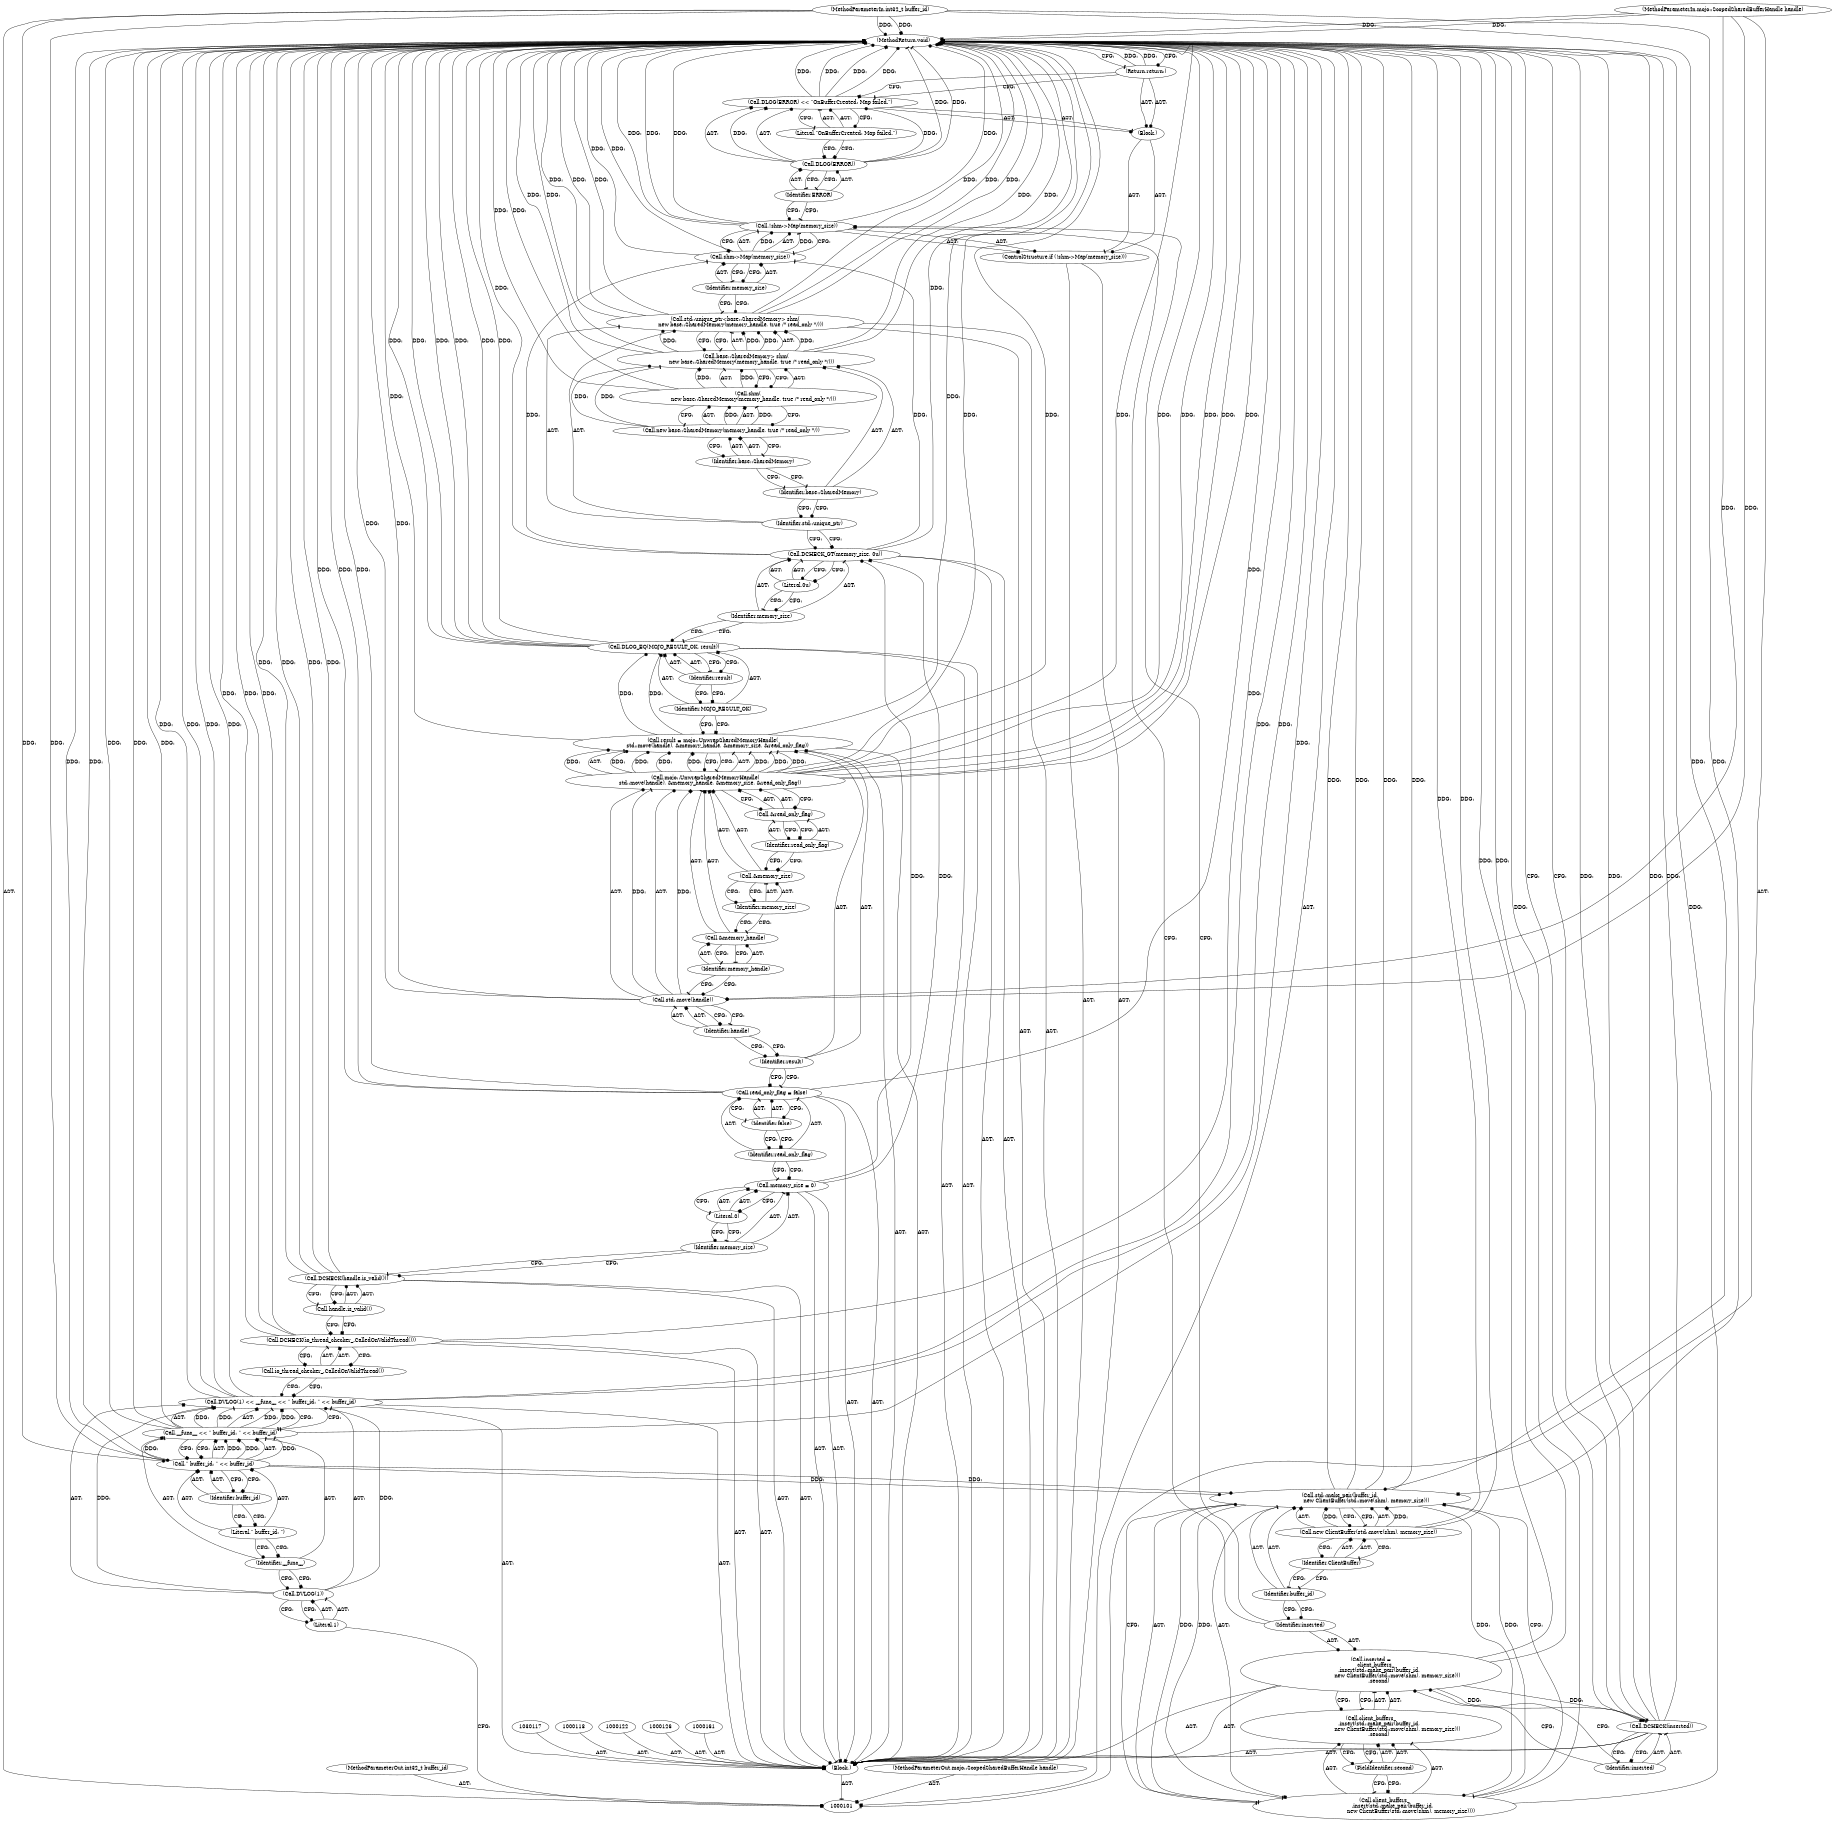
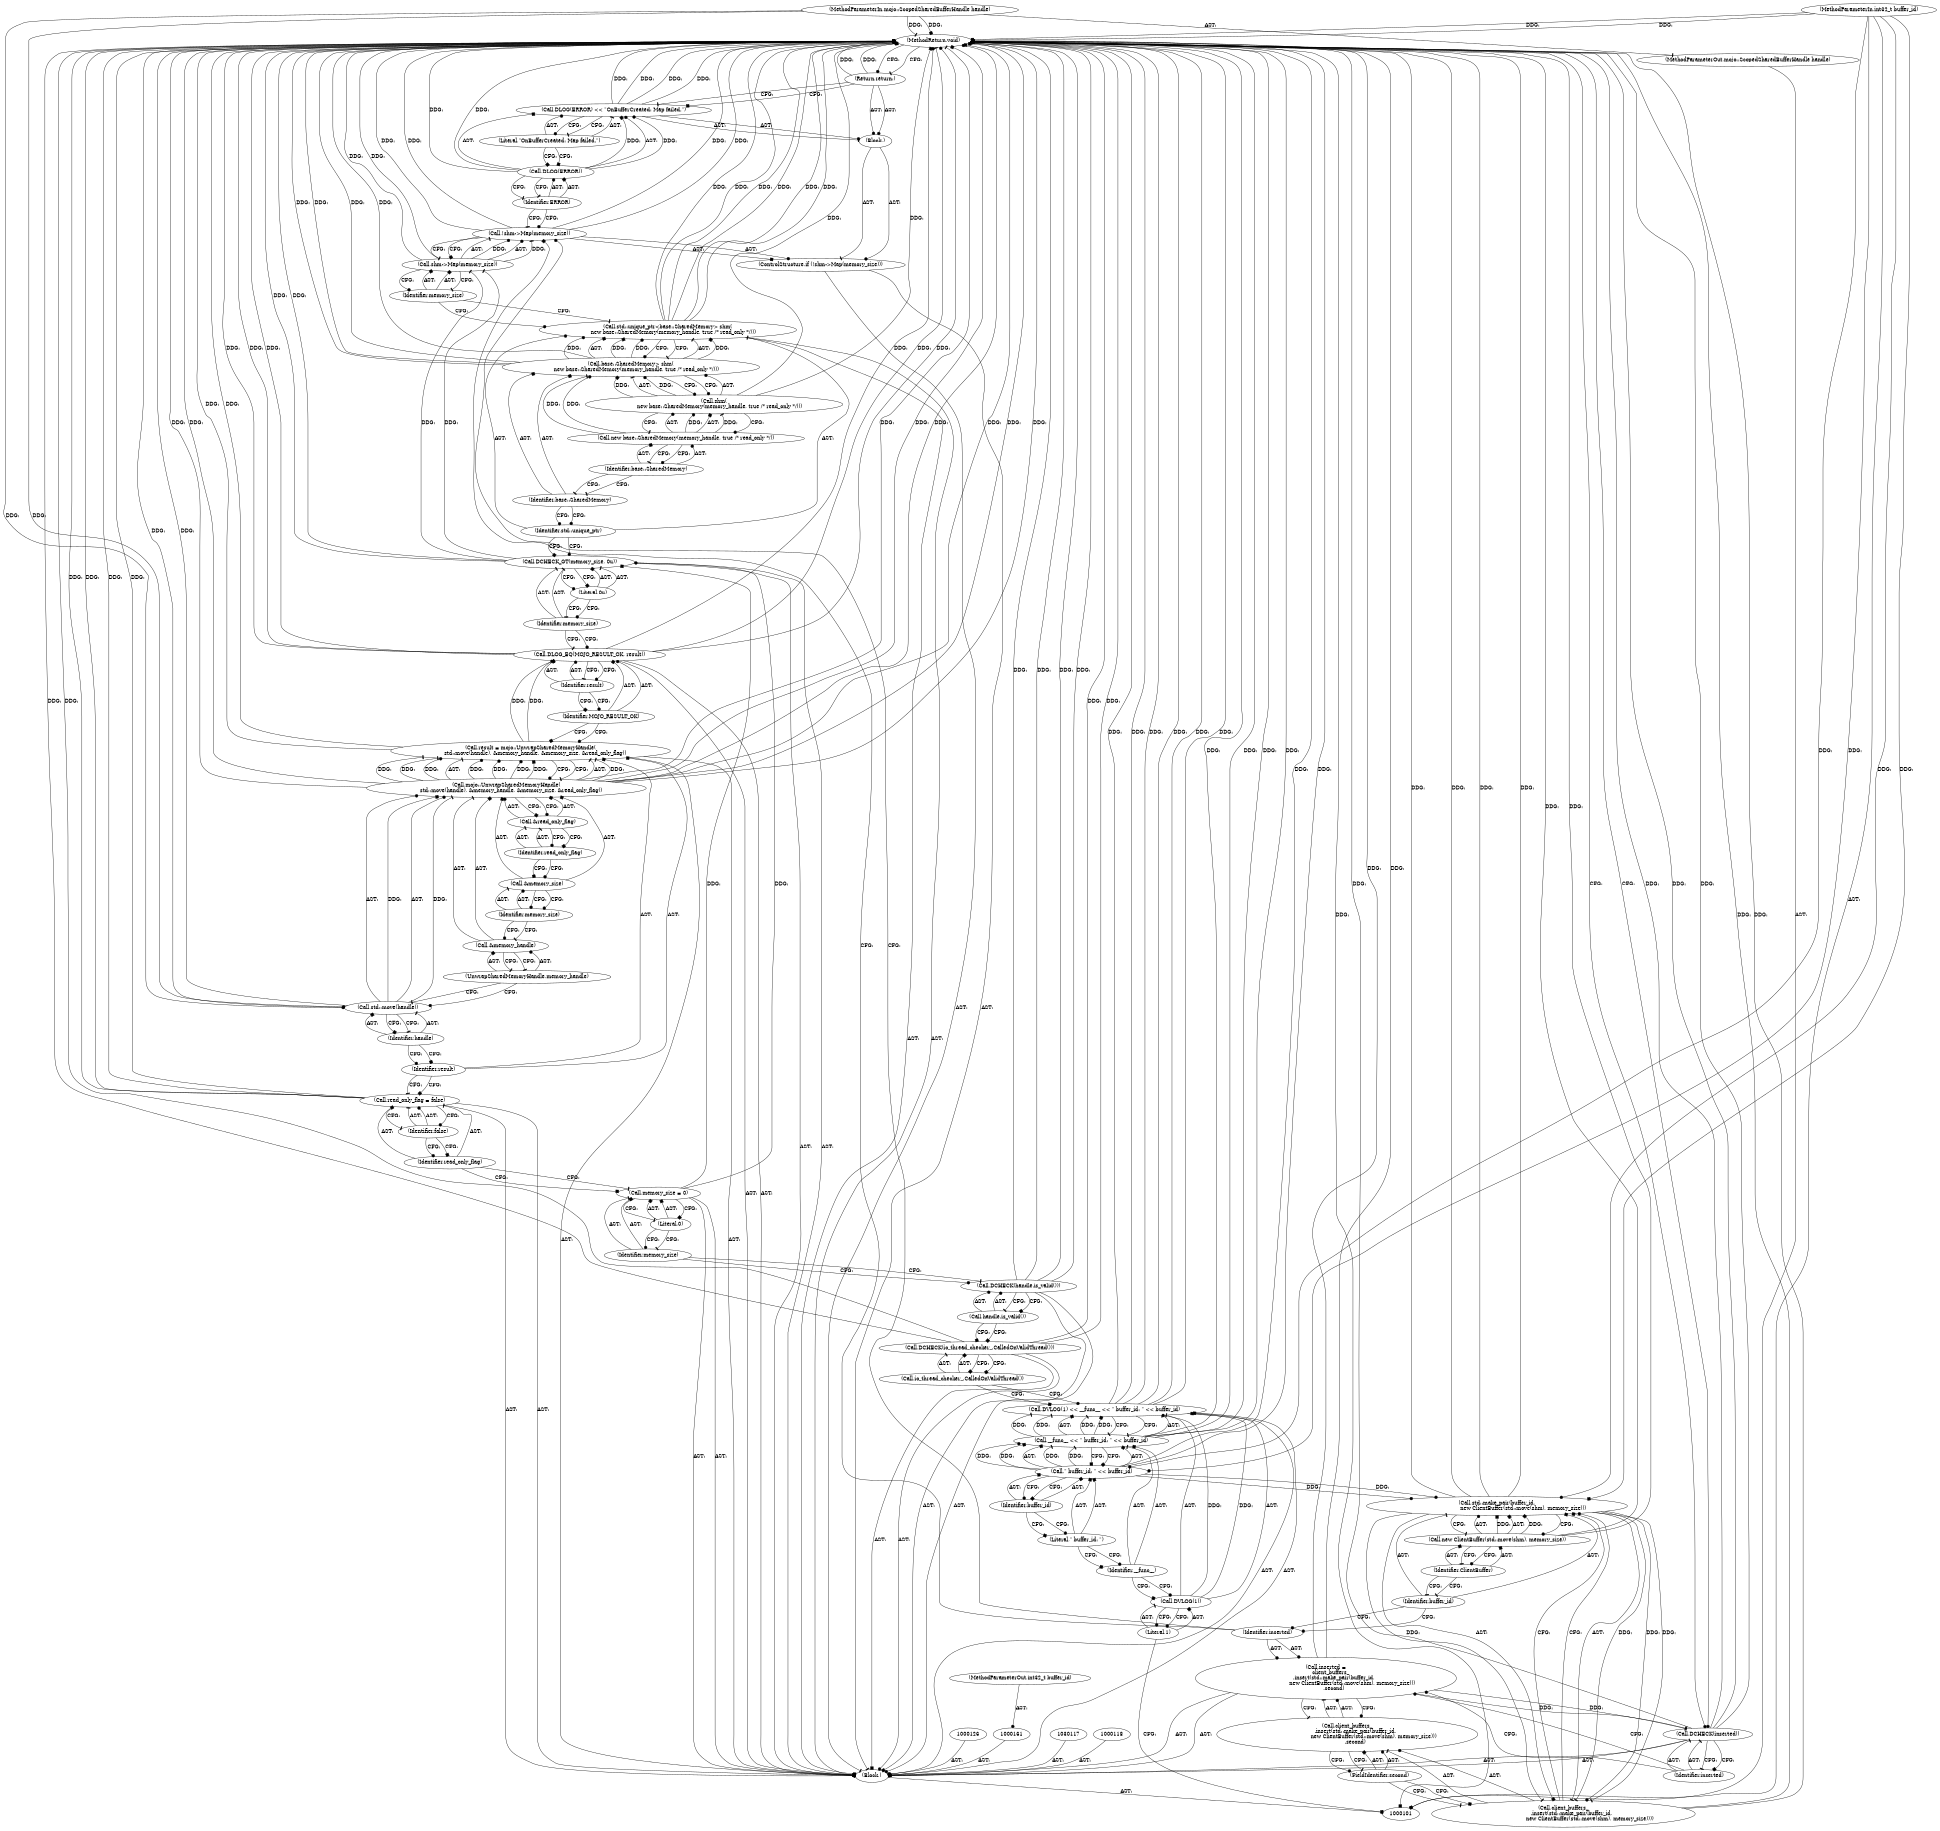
(1310, 908) -> (1343, 915)
(736, 969) -> (527, 977)
(1752, 1247) -> (1293, 33)
(617, 1727) -> none
(534, 1794) -> (1016, 1705)
